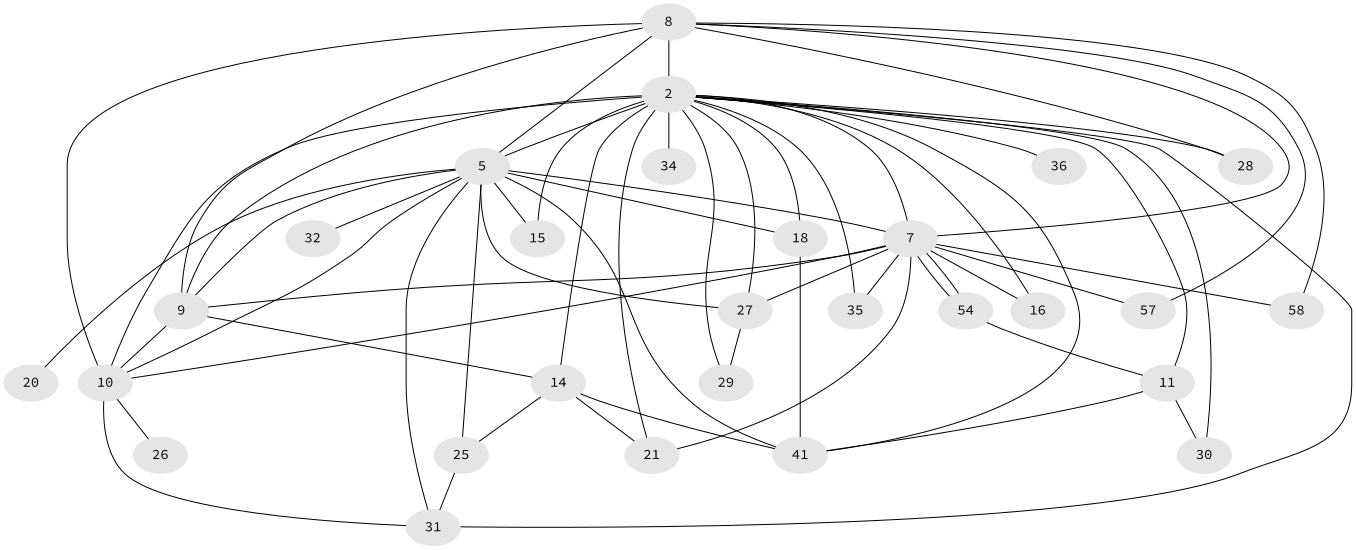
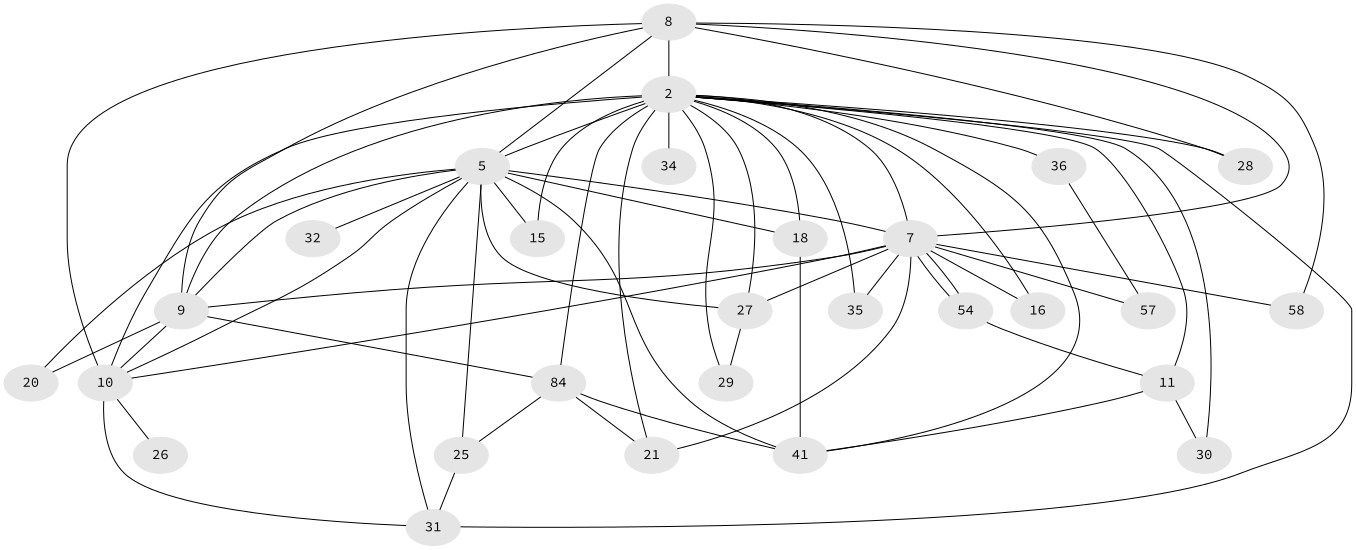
(1121, 59) -> (1103, 239)
none -> (106, 347)
(559, 383) -> (559, 383)
